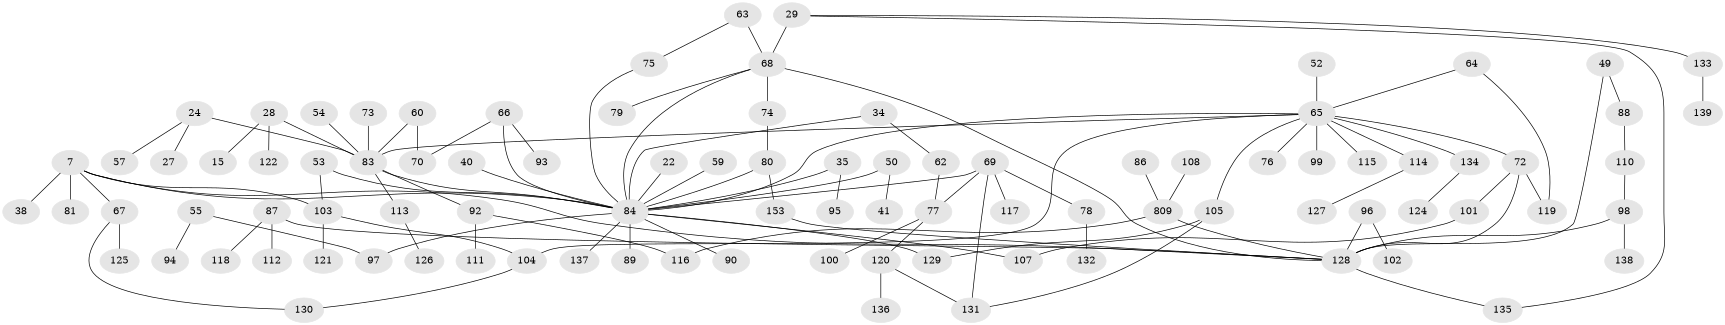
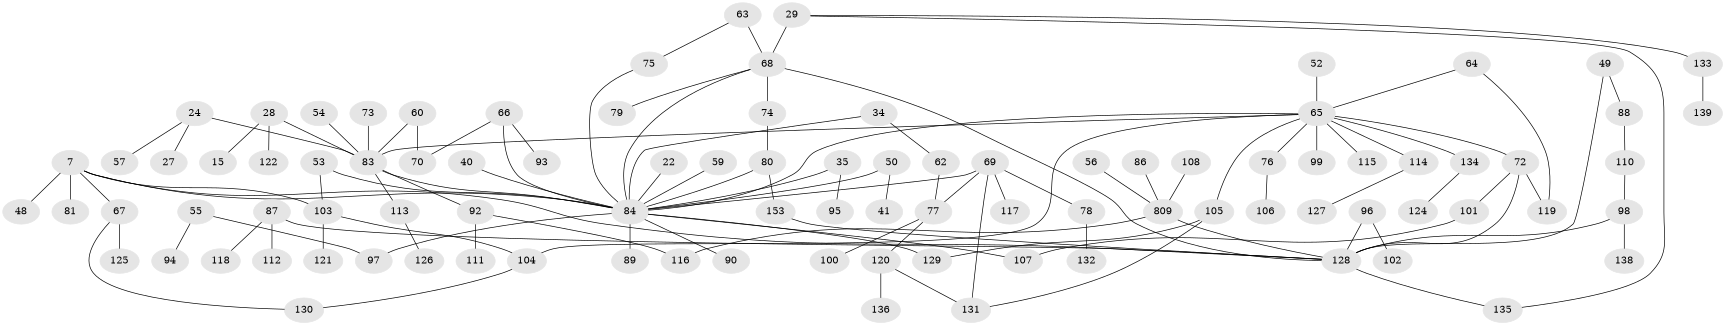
none -> (1091, 163)
(21, 212) -> (21, 212)
none -> (1266, 212)
(579, 261) -> none
